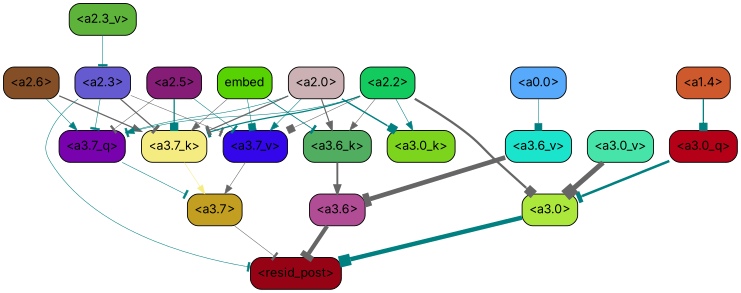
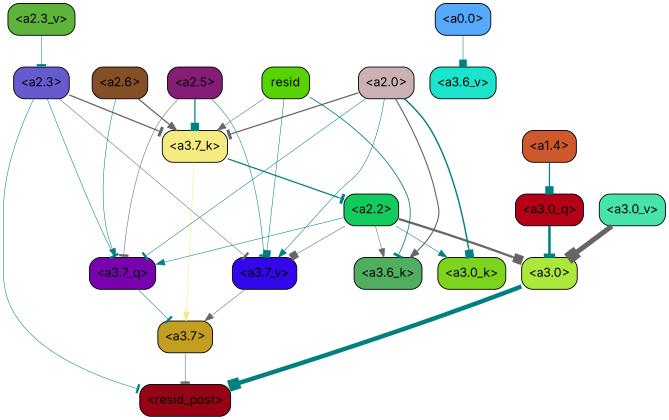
(245, 83) -> (286, 83)
(286, 115) -> (284, 178)
(337, 210) -> none
